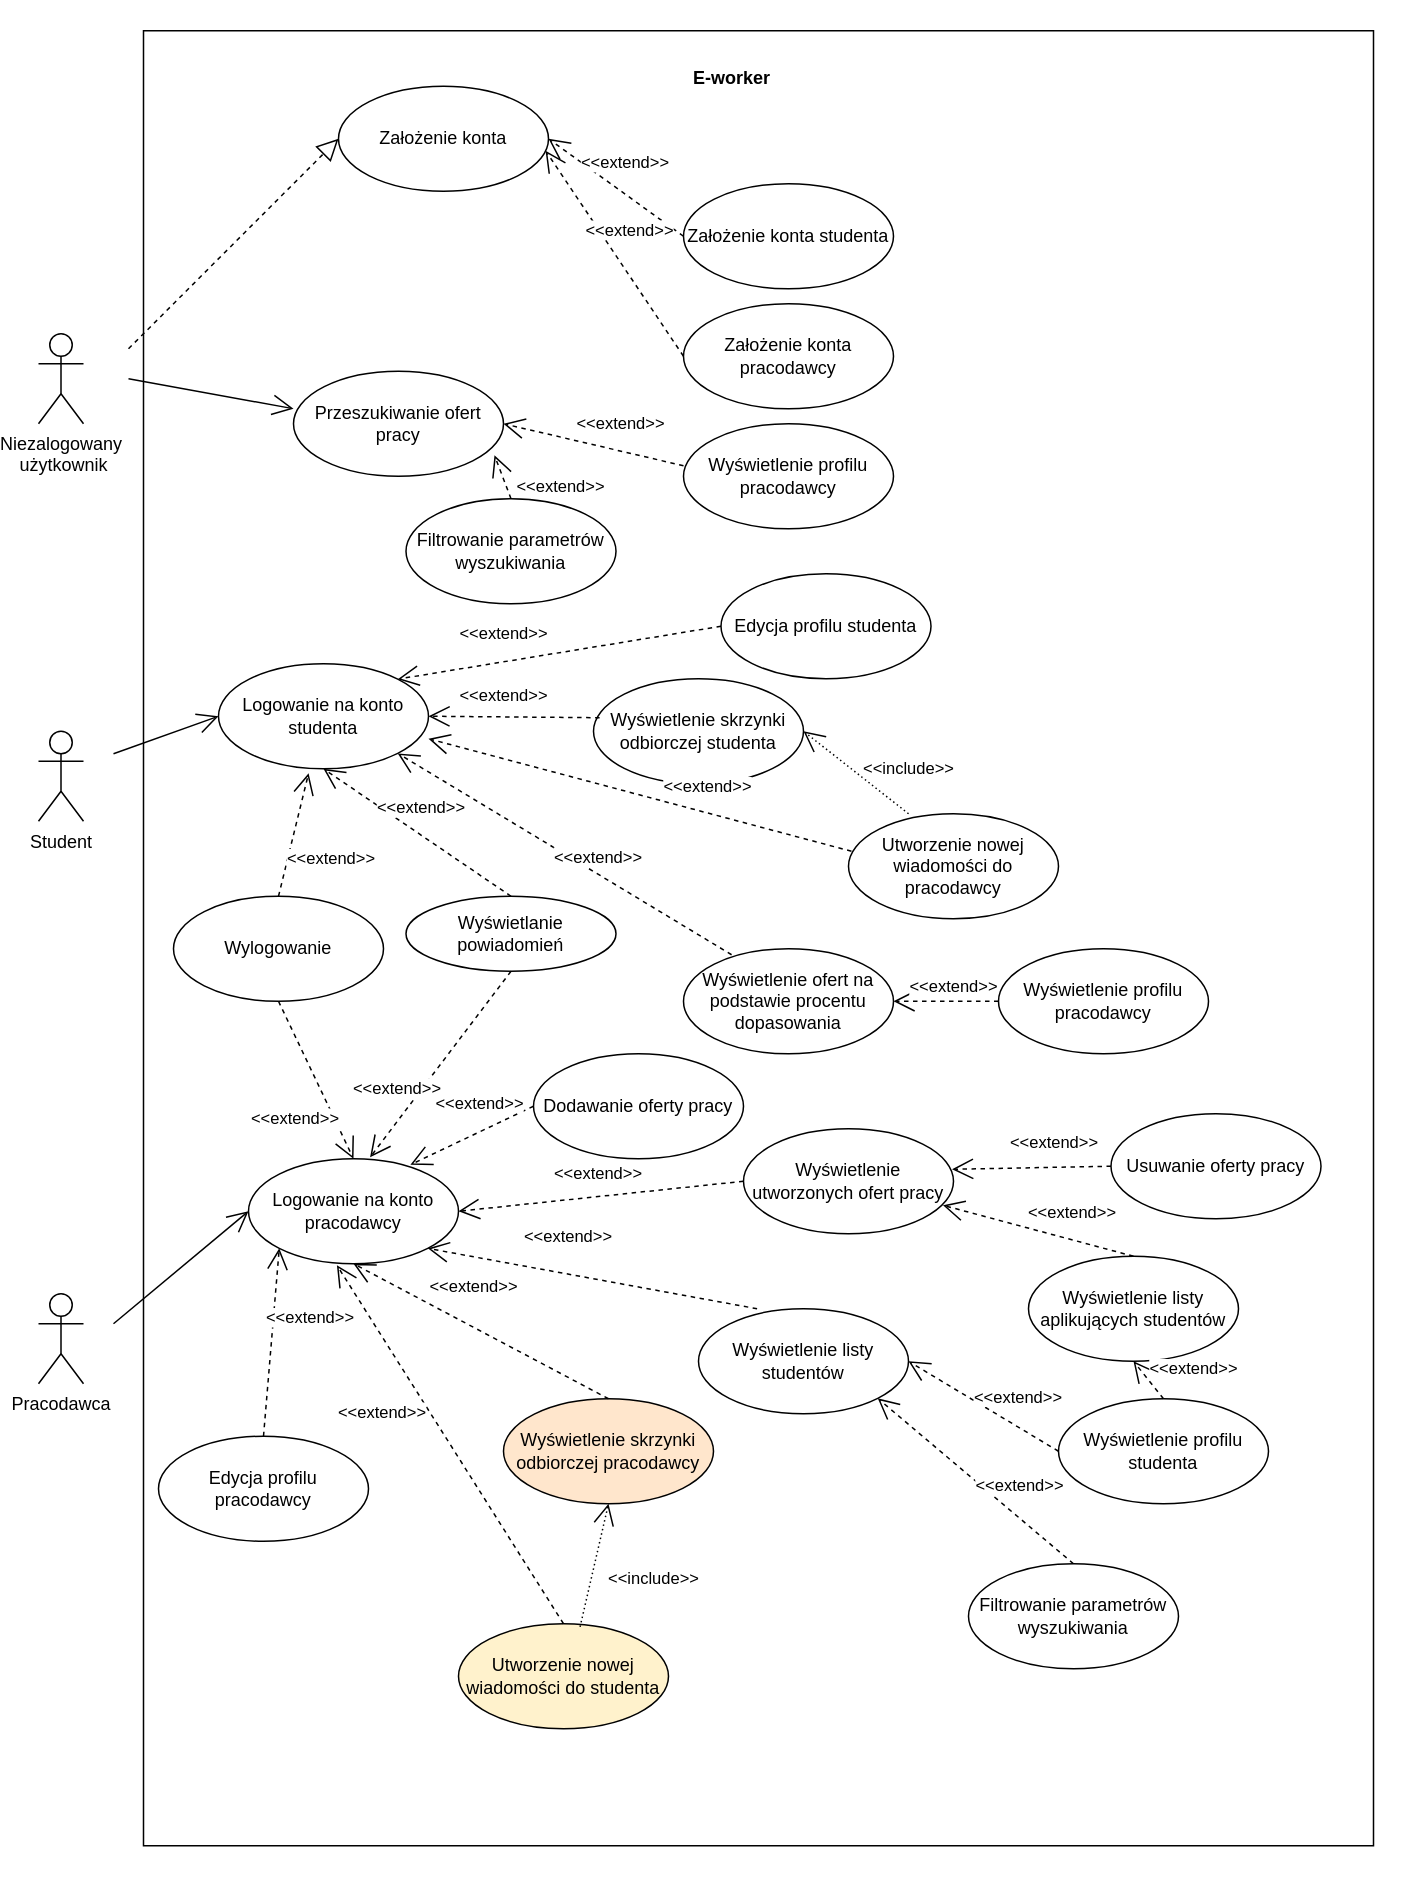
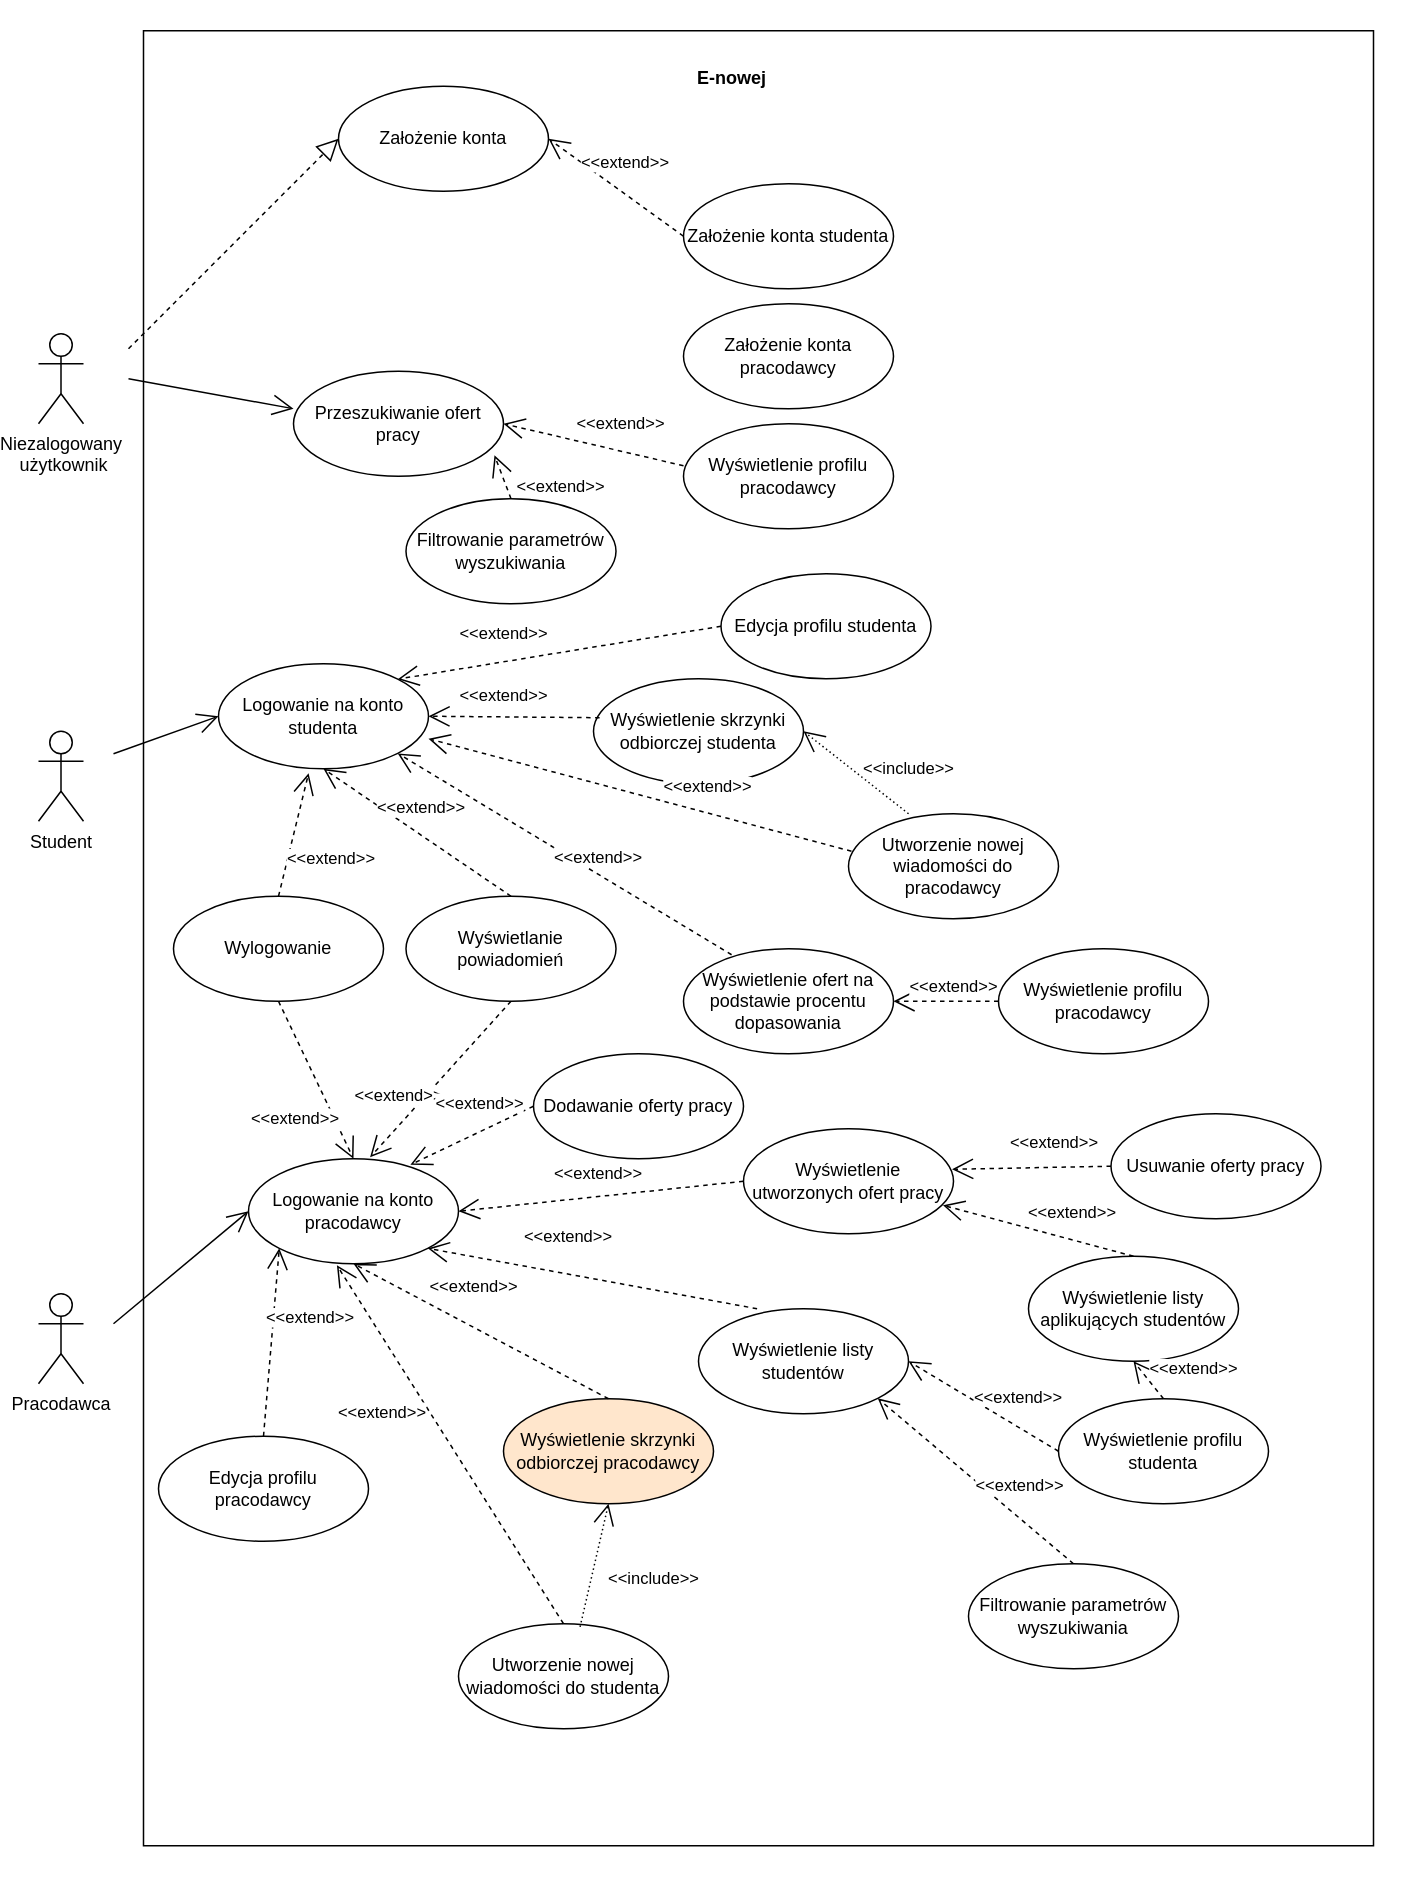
(732, 79) -> (732, 79)
(615, 255) -> none
(511, 934) -> (511, 949)
(563, 1676) -> (563, 1676)
